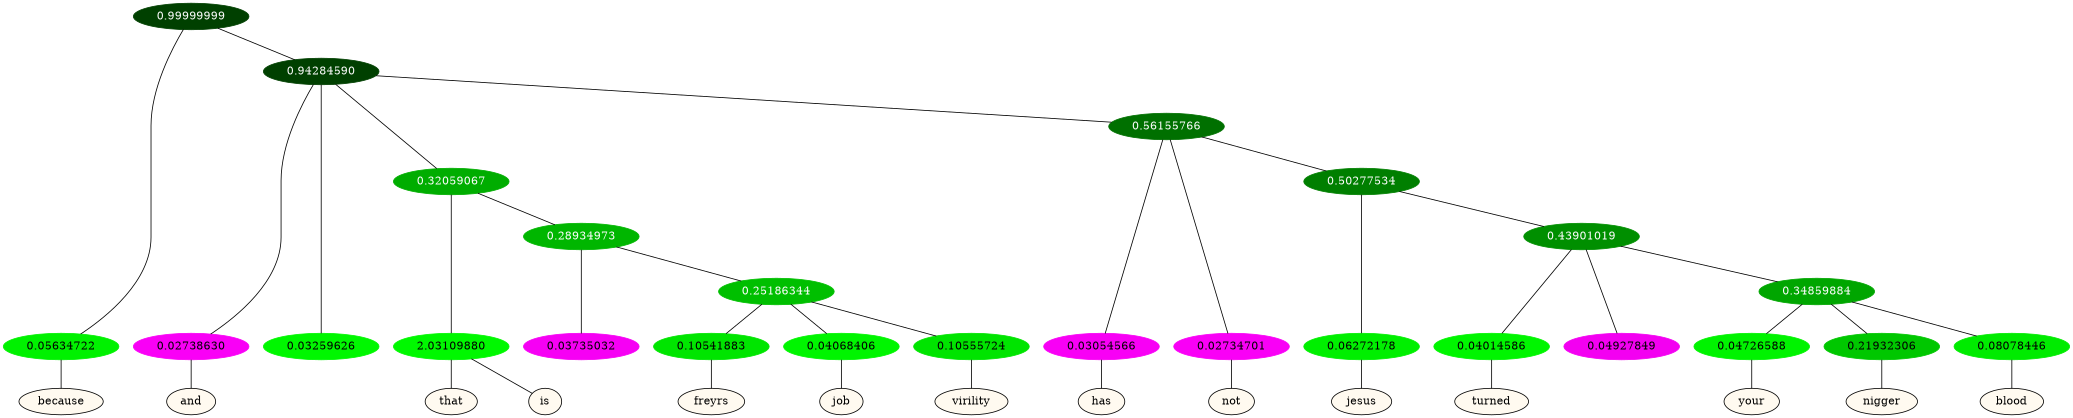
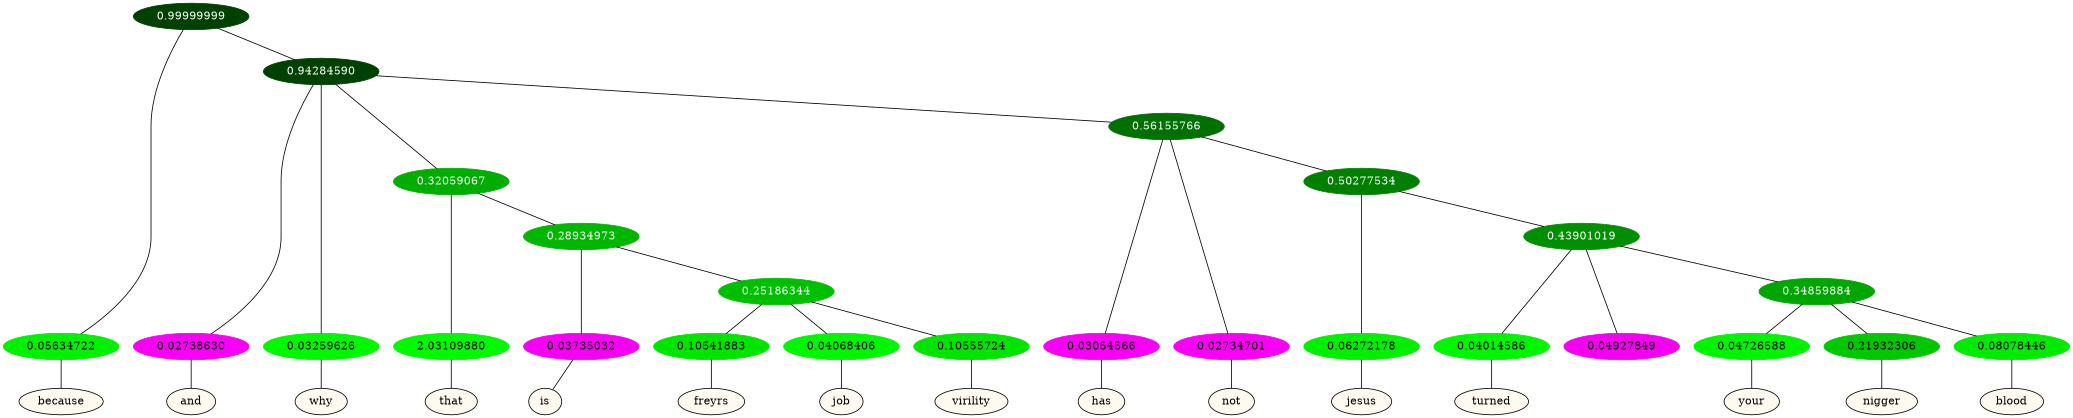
(502, 376) -> (563, 375)
none -> (321, 402)
